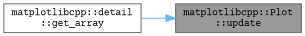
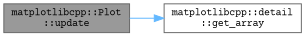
(153, 18) -> (142, 18)
